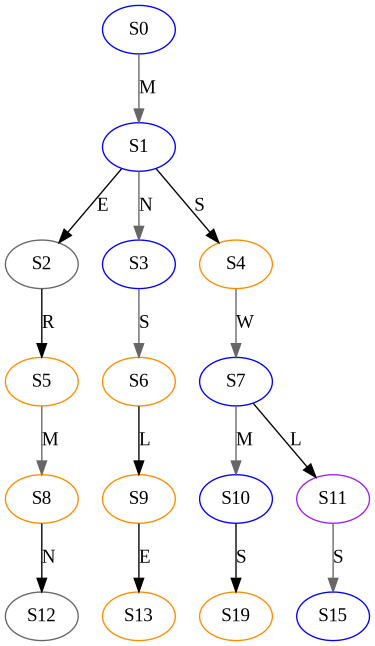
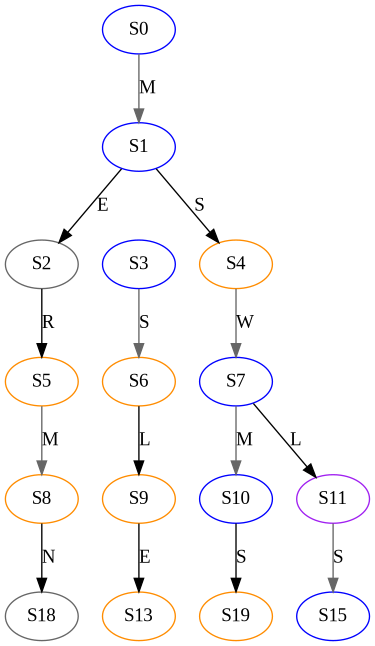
(139, 199) -> none
(42, 616) -> (42, 616)
